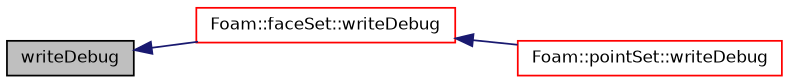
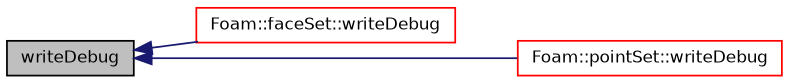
(495, 42) -> (335, 58)
